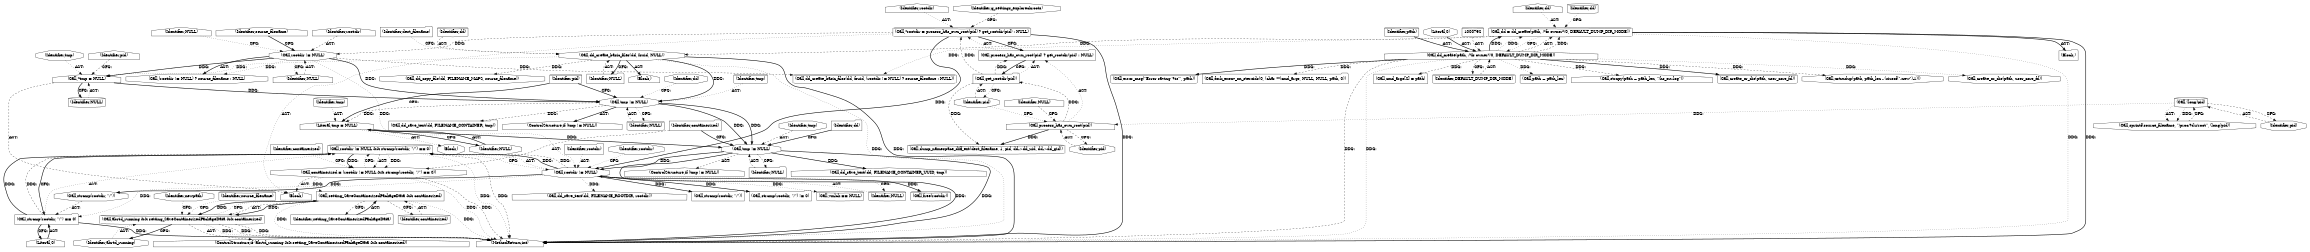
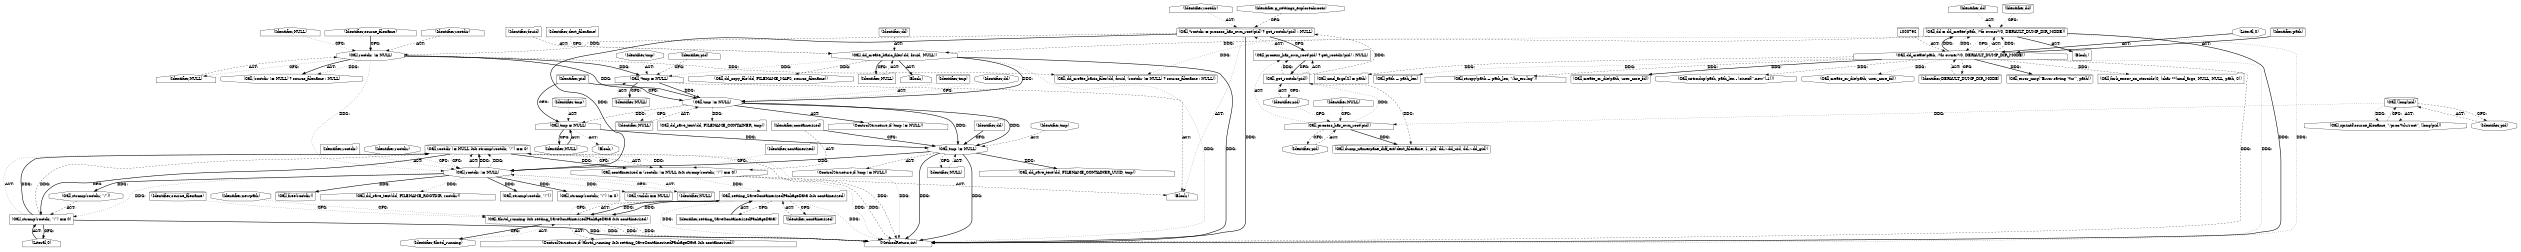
none -> (524, 32)
(1057, 92) -> (1364, 94)
(337, 126) -> (568, 126)
